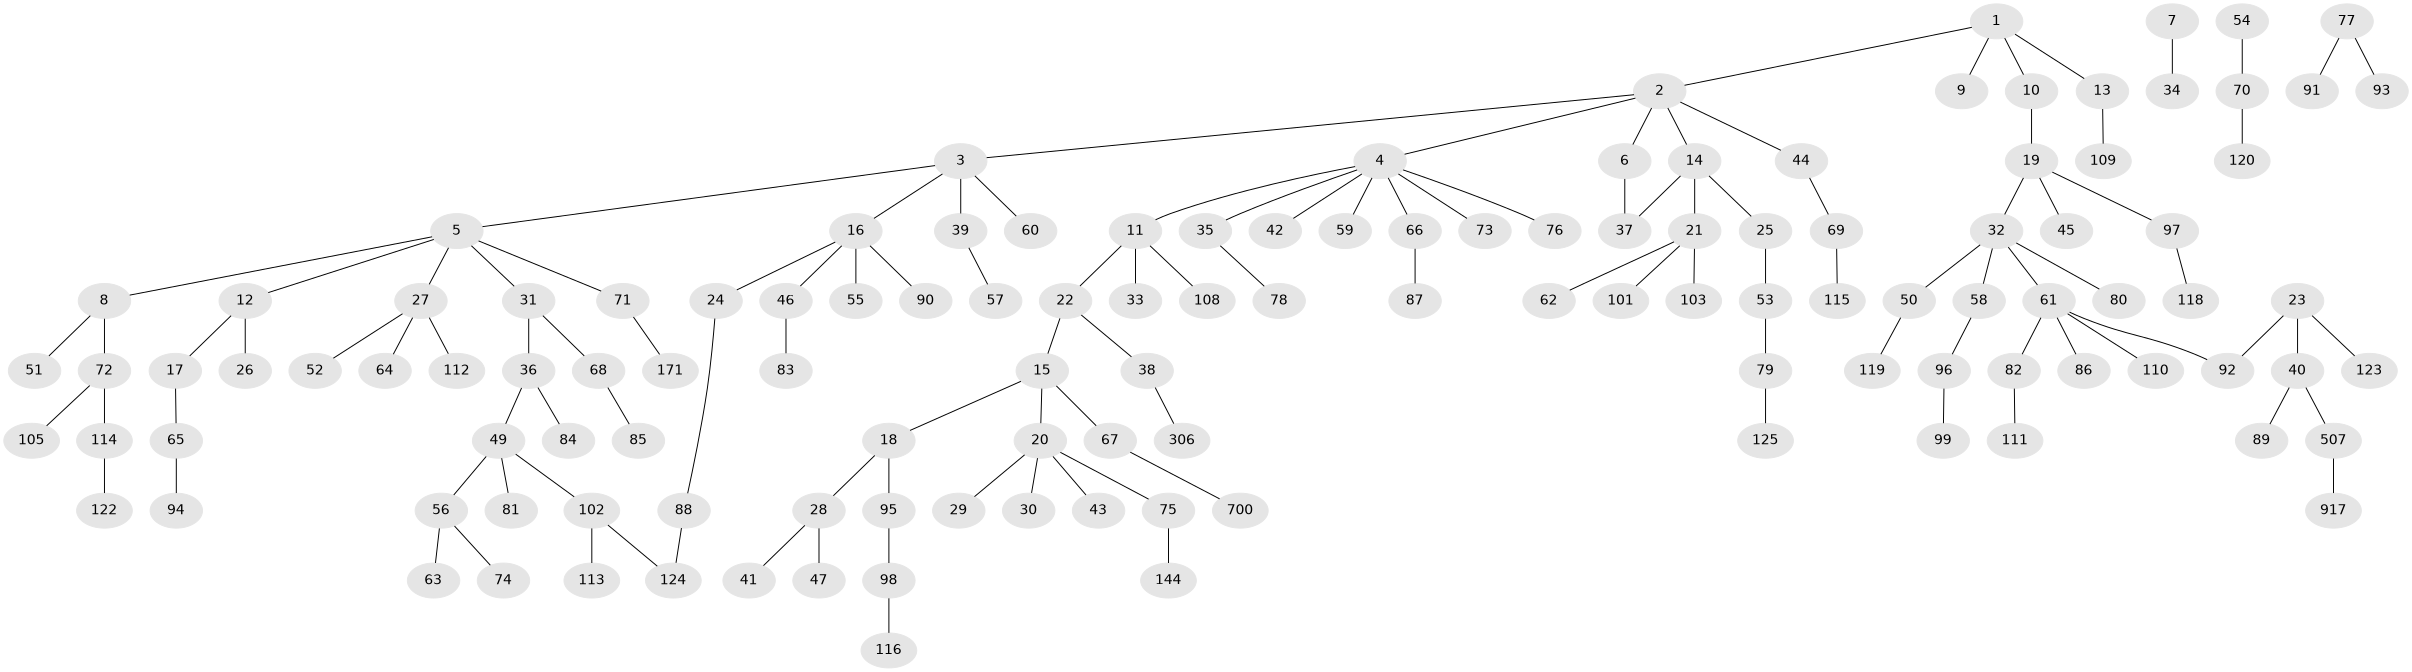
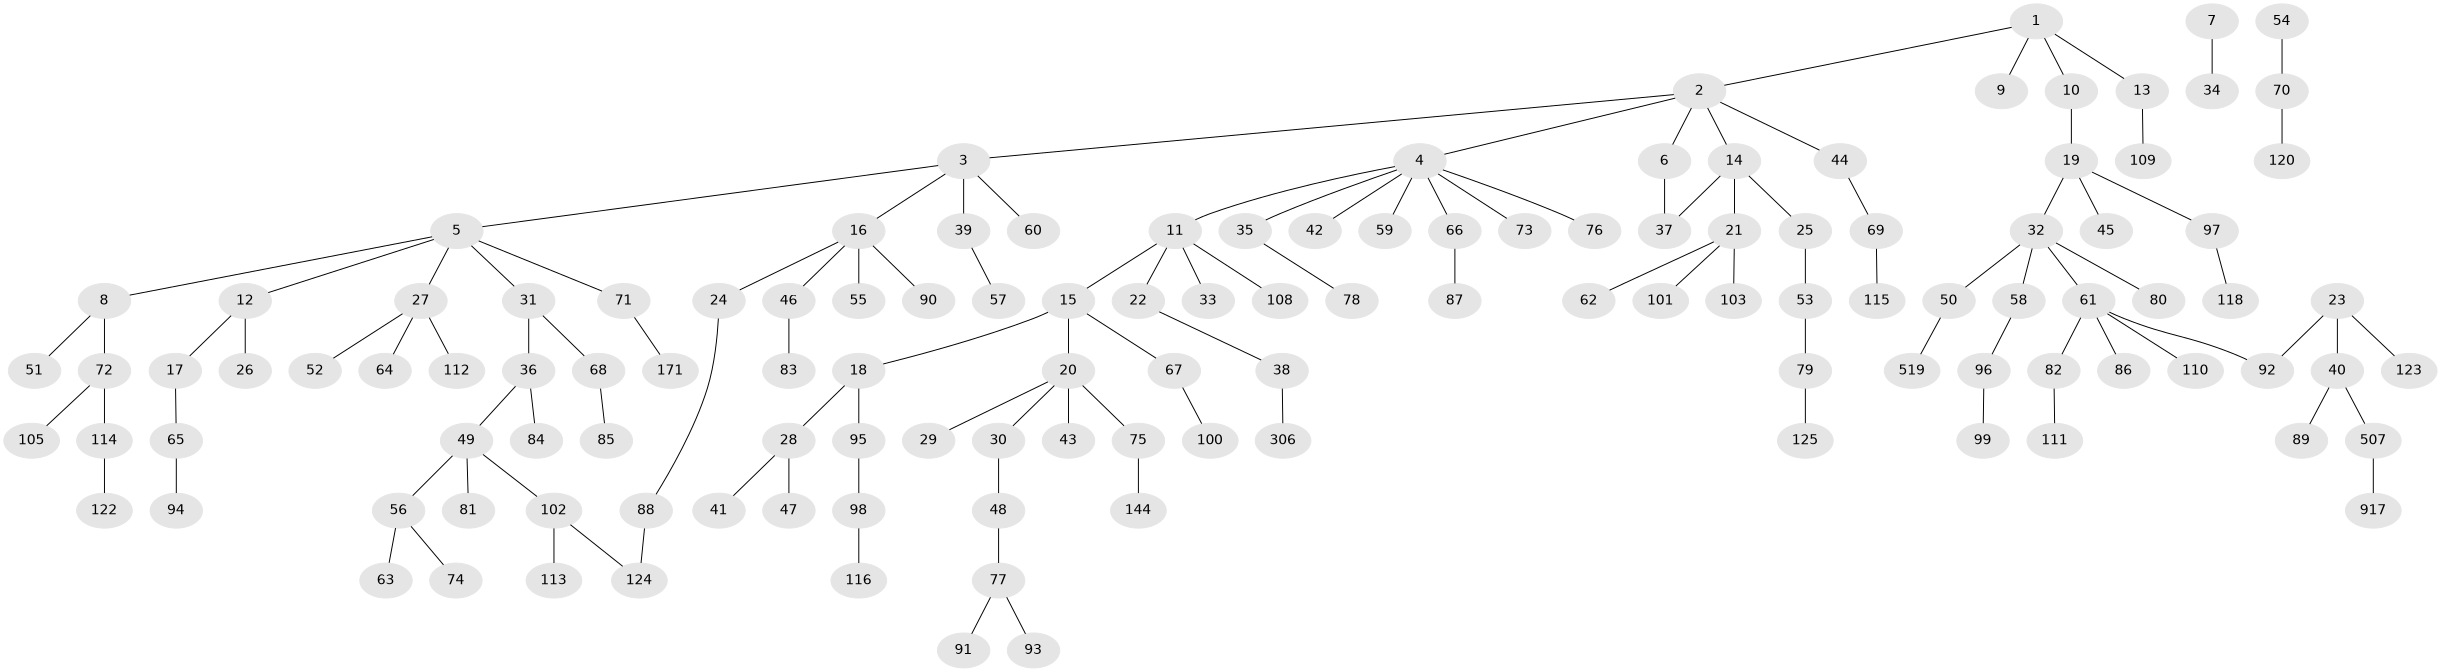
(1054, 336) -> (1122, 266)
(1872, 371) -> (1912, 371)
none -> (999, 511)
(1240, 511) -> (1210, 441)
